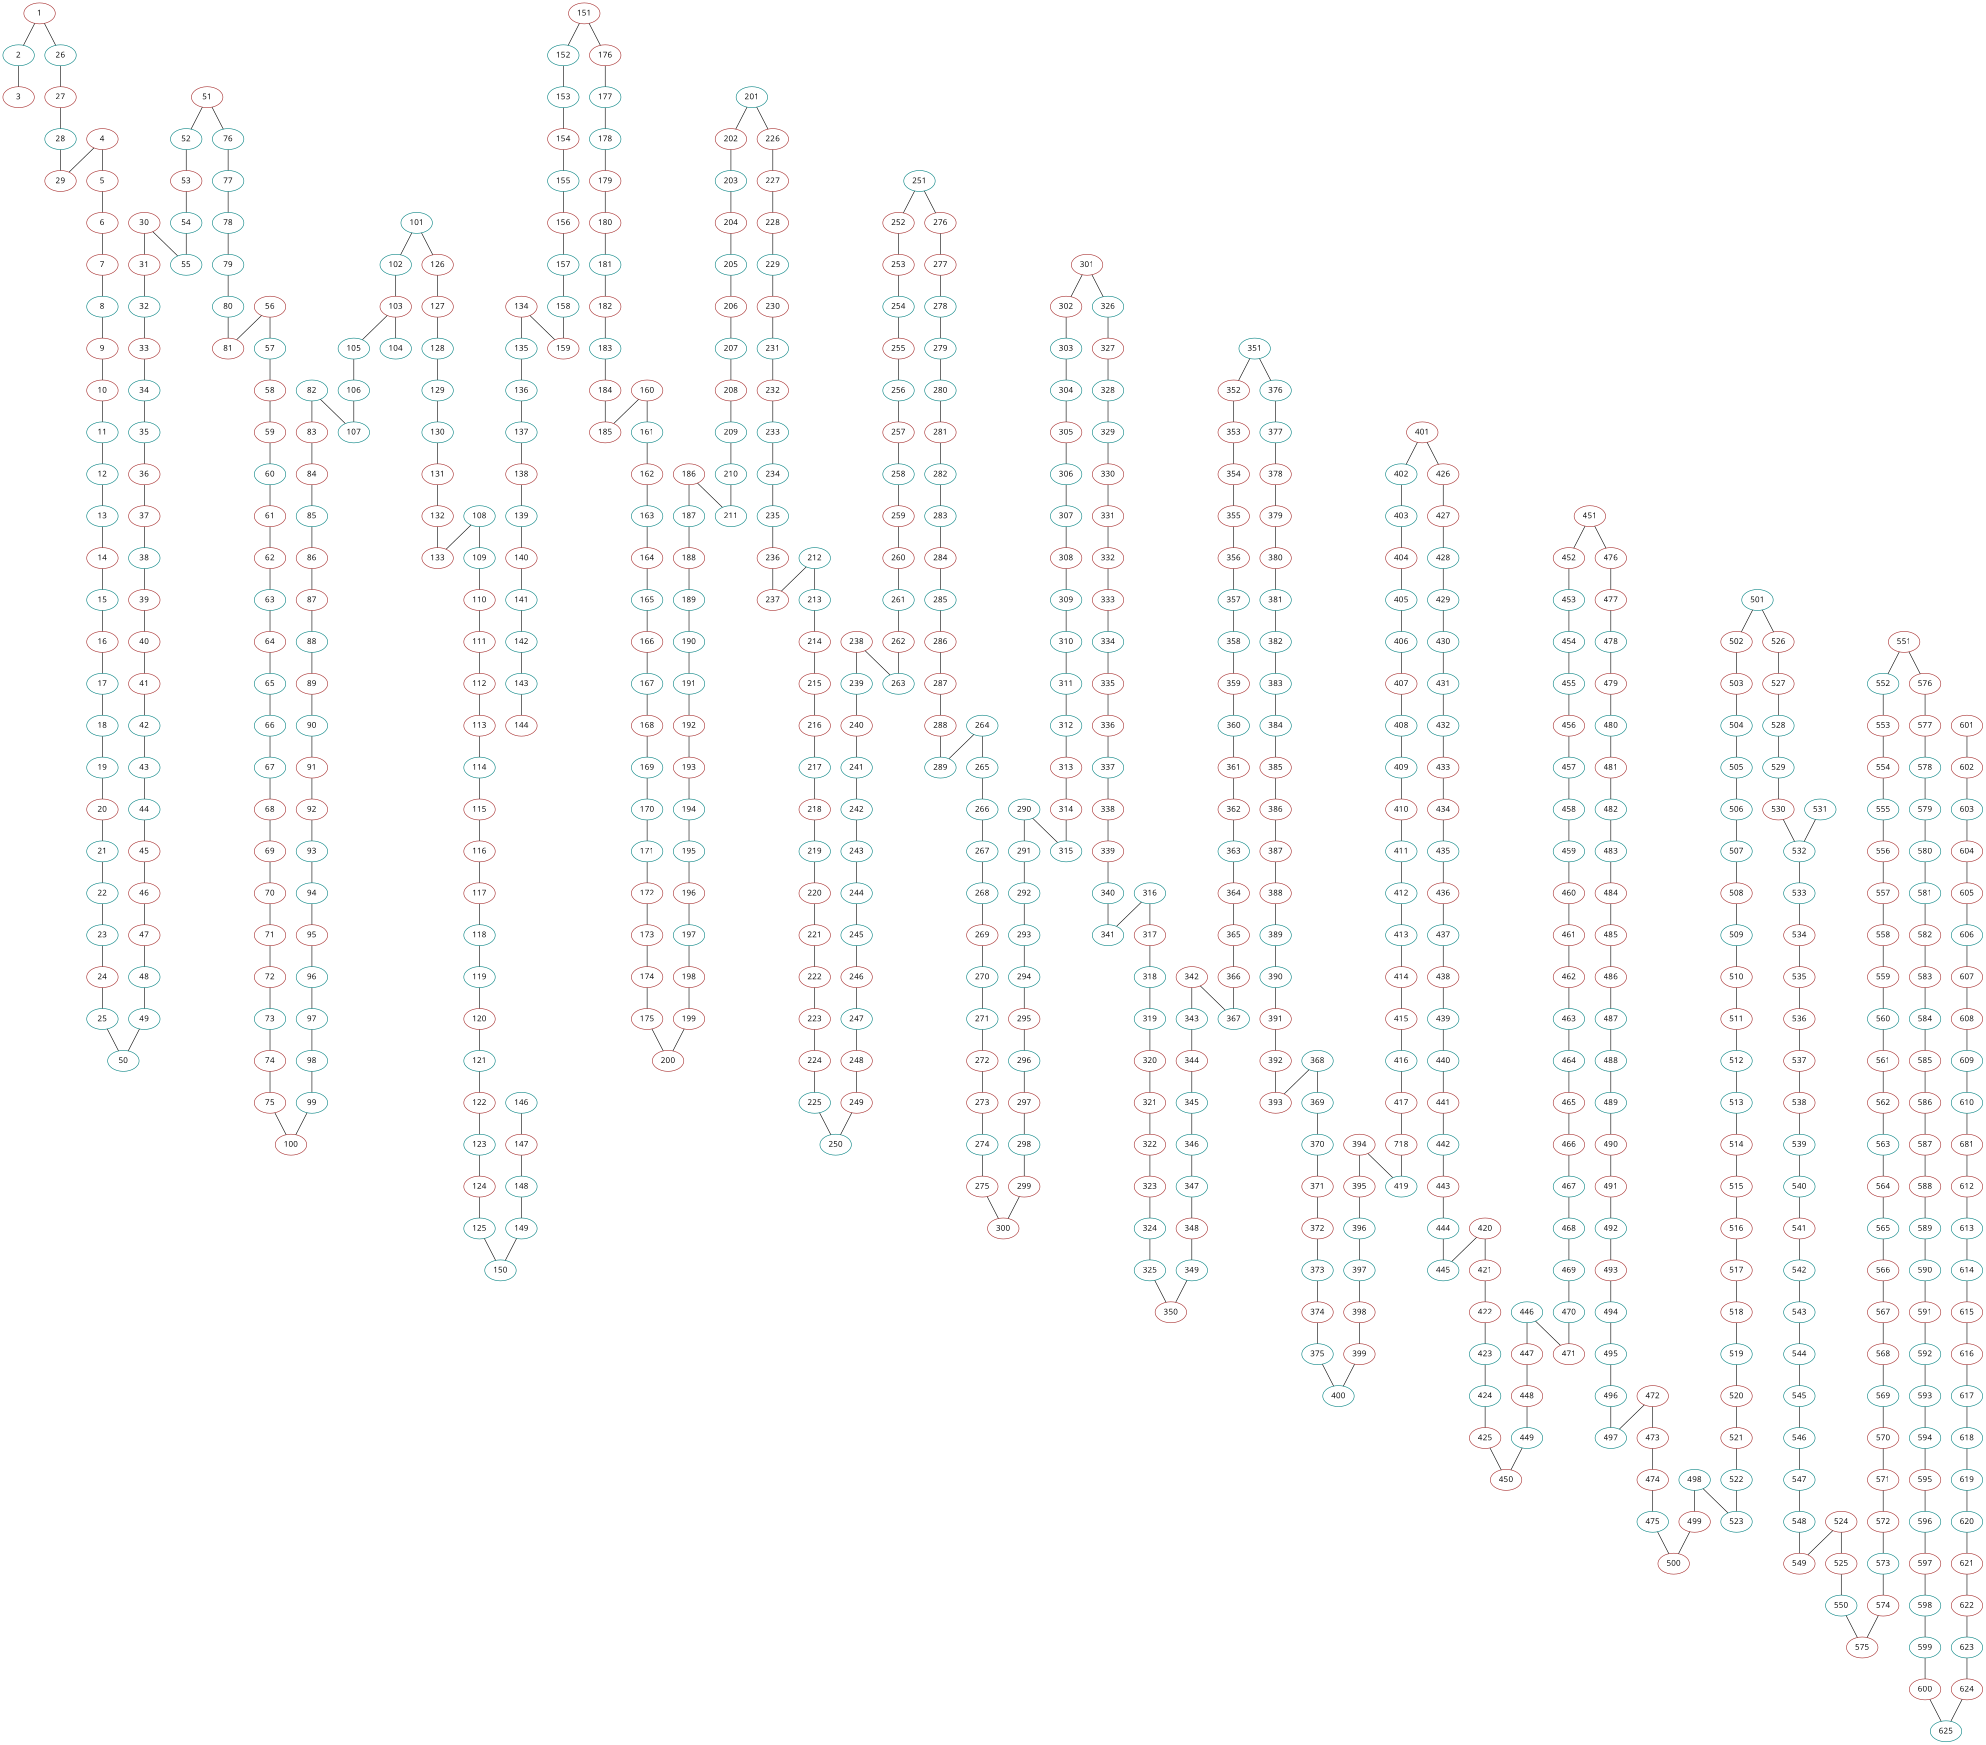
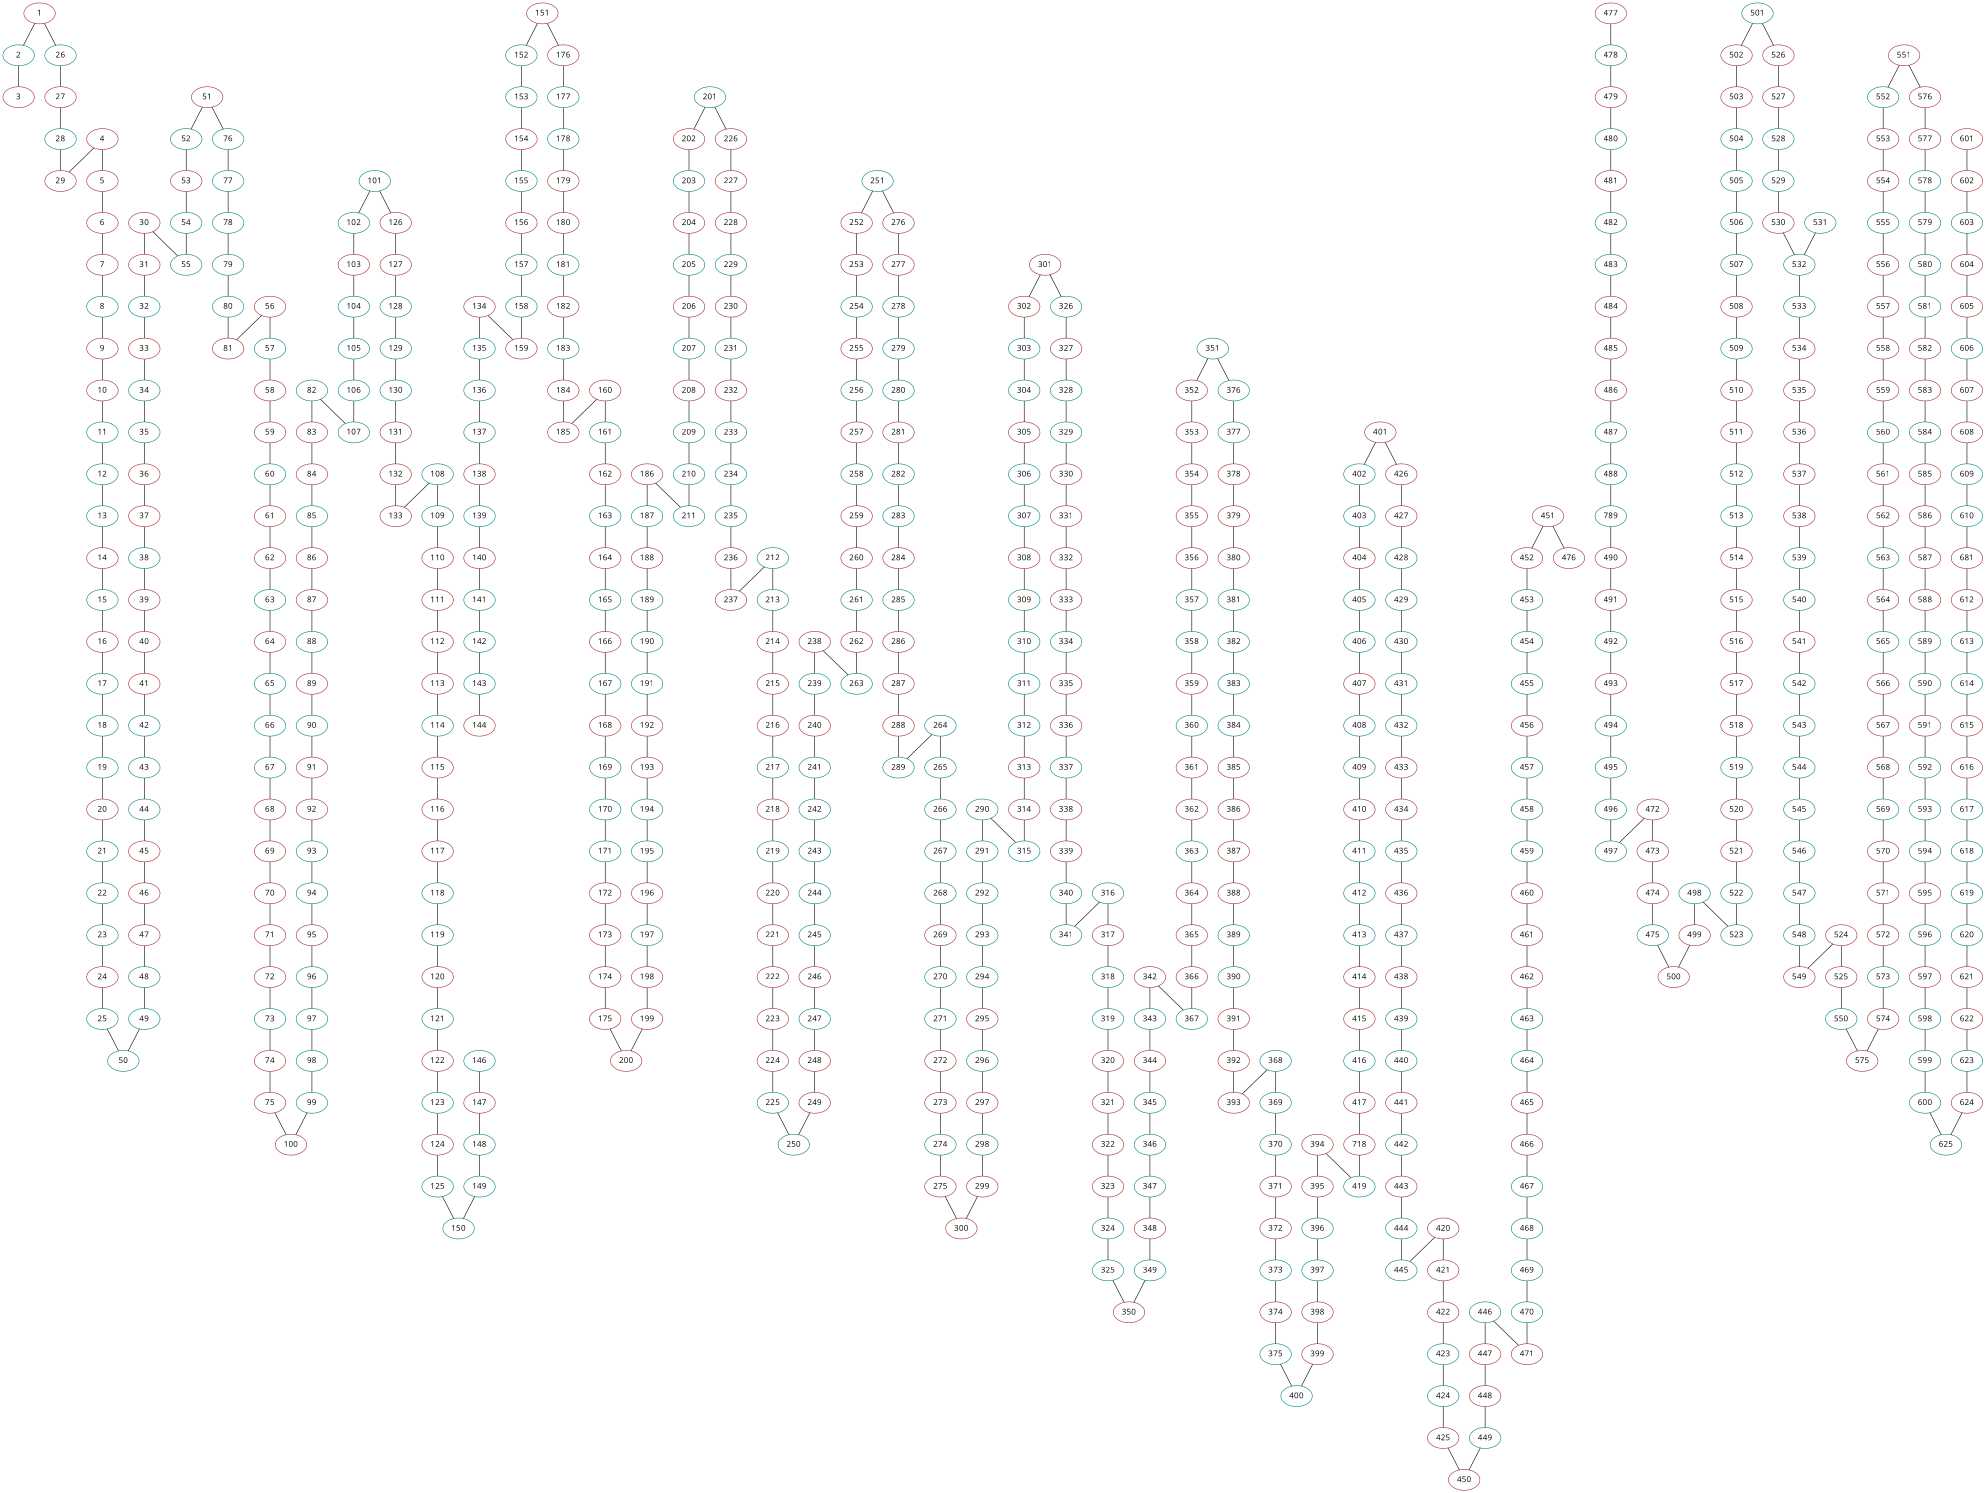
(375, 328) -> (354, 328)
(1611, 579) -> none
(1611, 1103) -> (1611, 516)
(1925, 1689) -> (1925, 1103)
